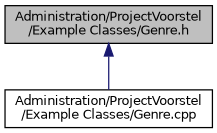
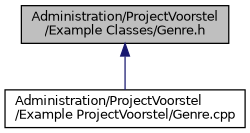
(109, 109) -> (125, 109)
